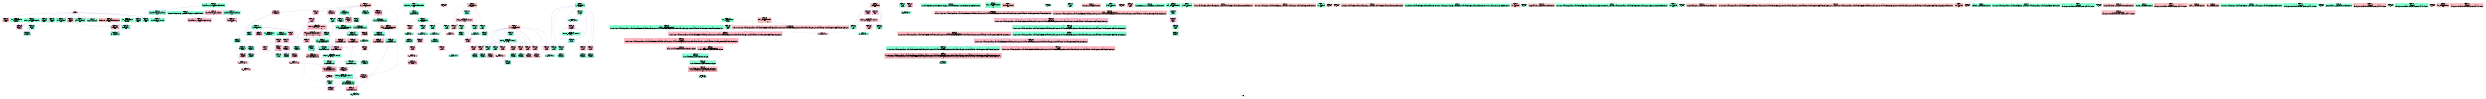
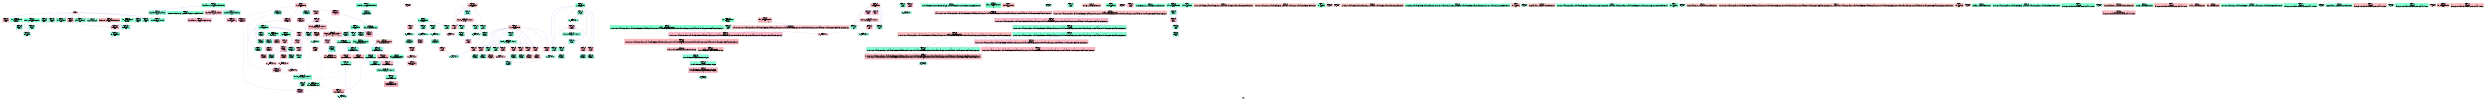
(19, 27) -> (19, 27)
(329, 76) -> none
